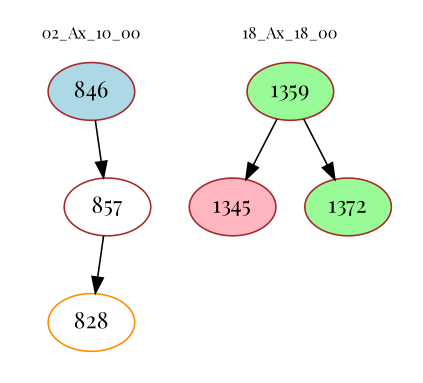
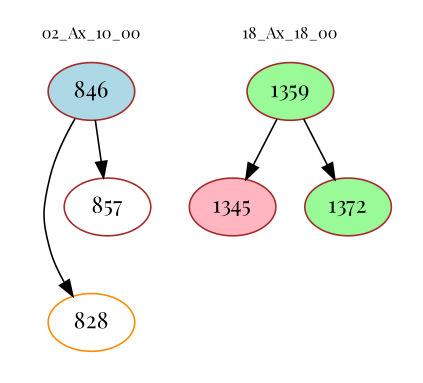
(101, 256) -> (45, 199)
